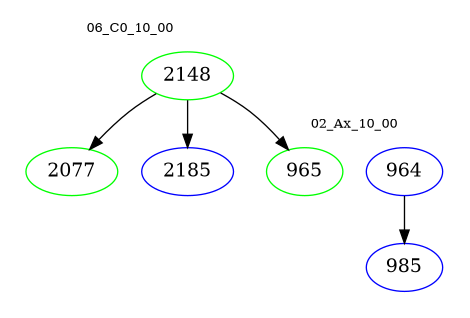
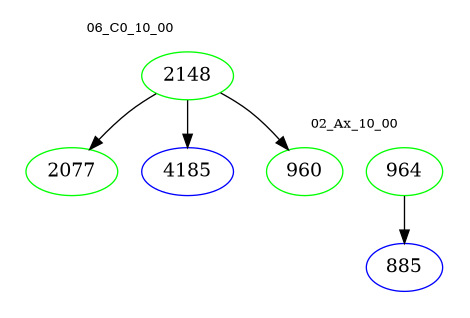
(188, 172) -> (188, 172)
(305, 172) -> (305, 172)
(404, 172) -> (404, 172)
(404, 267) -> (404, 267)
